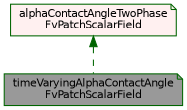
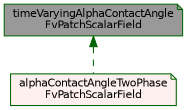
(93, 60) -> (93, 60)
